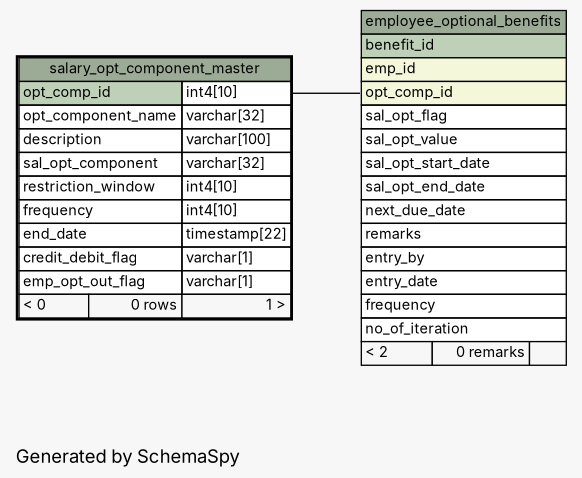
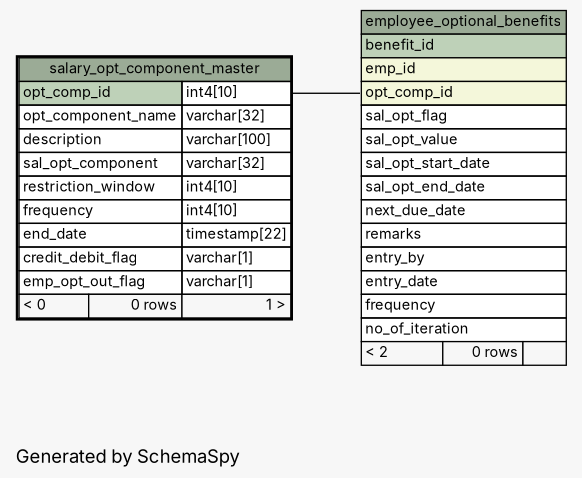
(491, 353) -> (495, 353)
